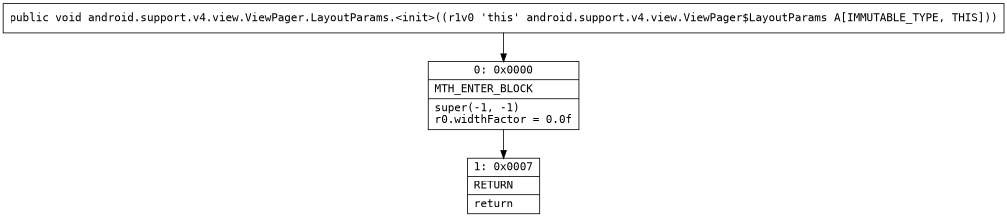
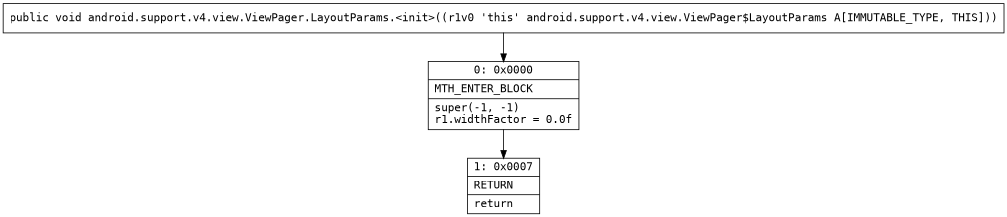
(504, 120) -> (504, 120)
